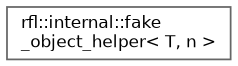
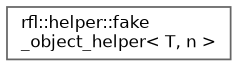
(119, 33) -> (119, 33)
